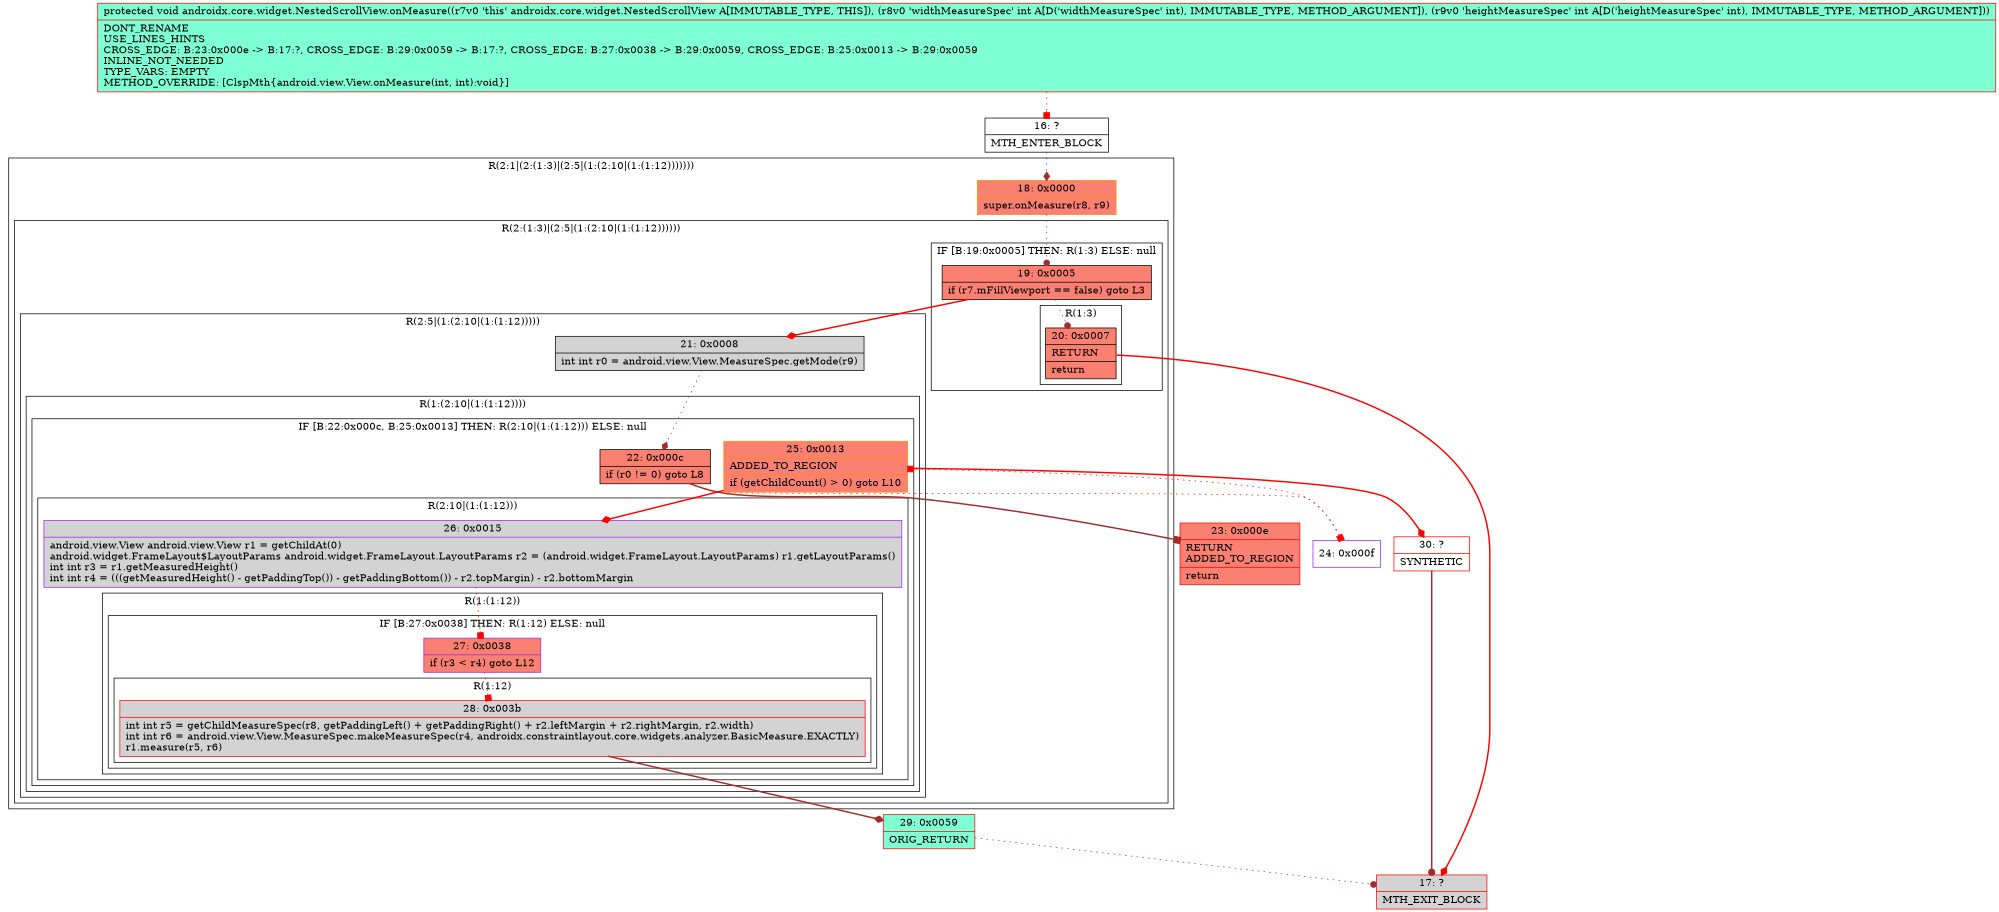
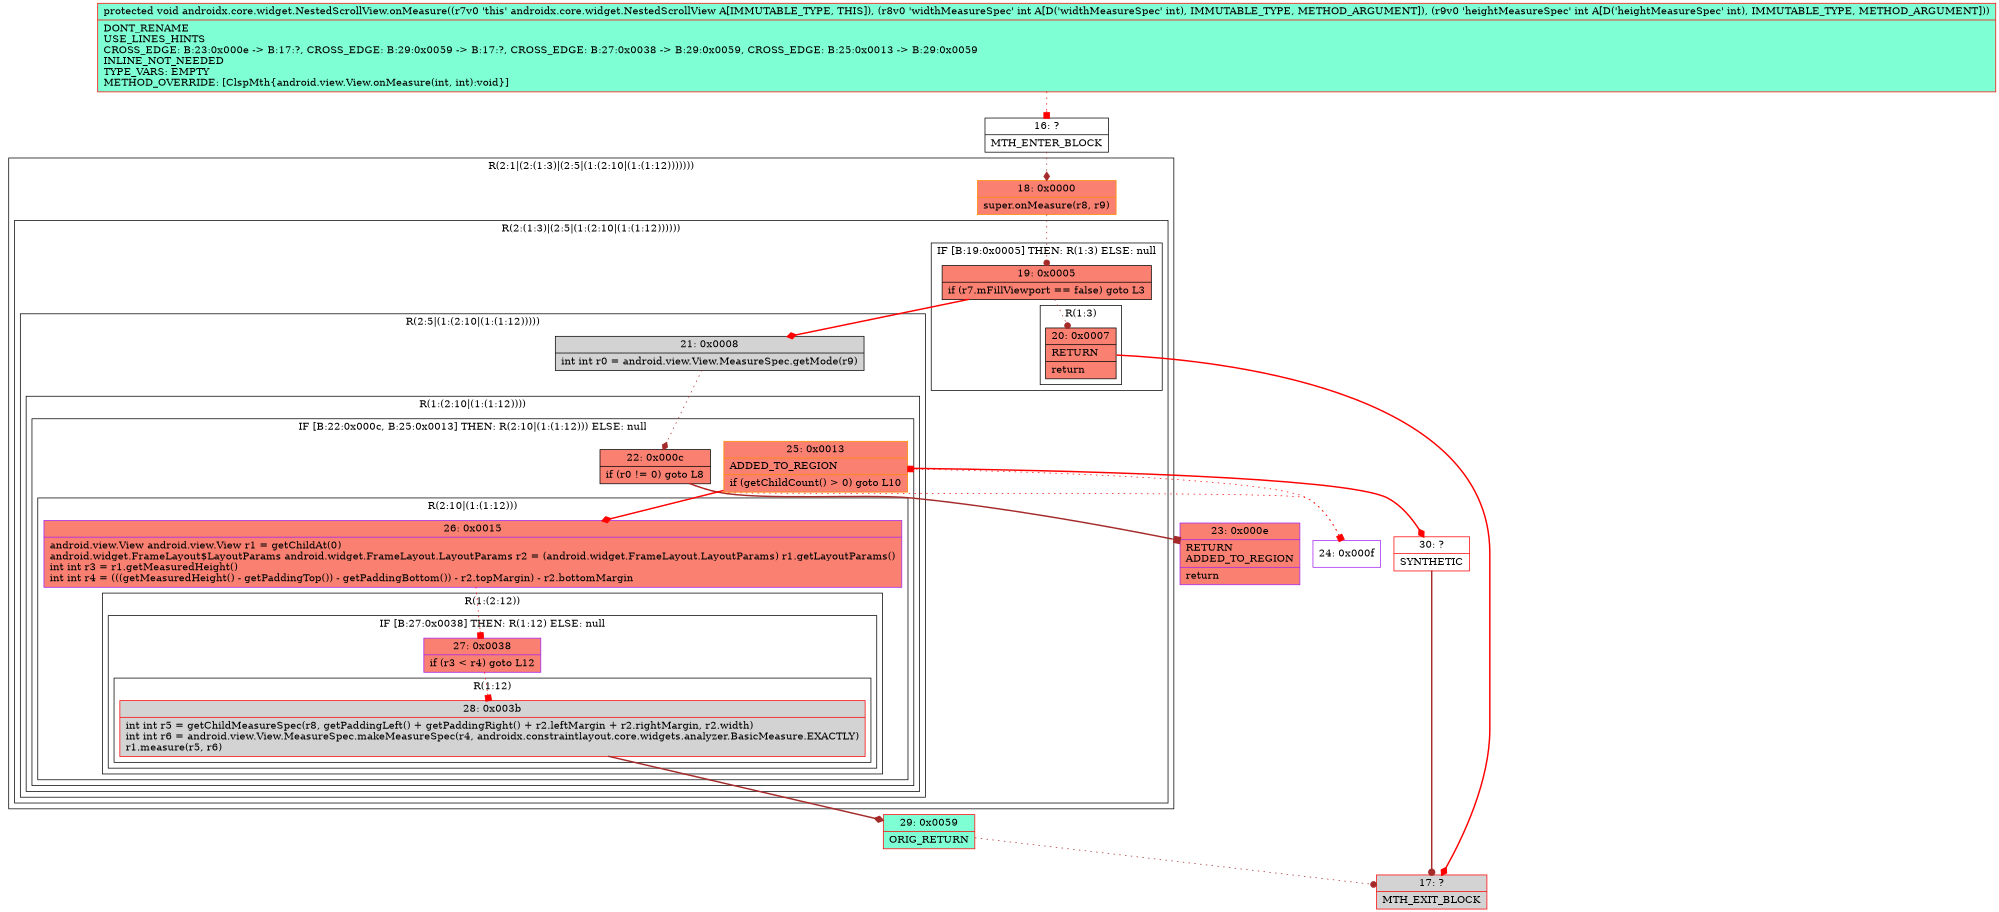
(473, 554) -> (473, 554)
(1240, 554) -> (1240, 554)
(492, 601) -> (492, 601)
